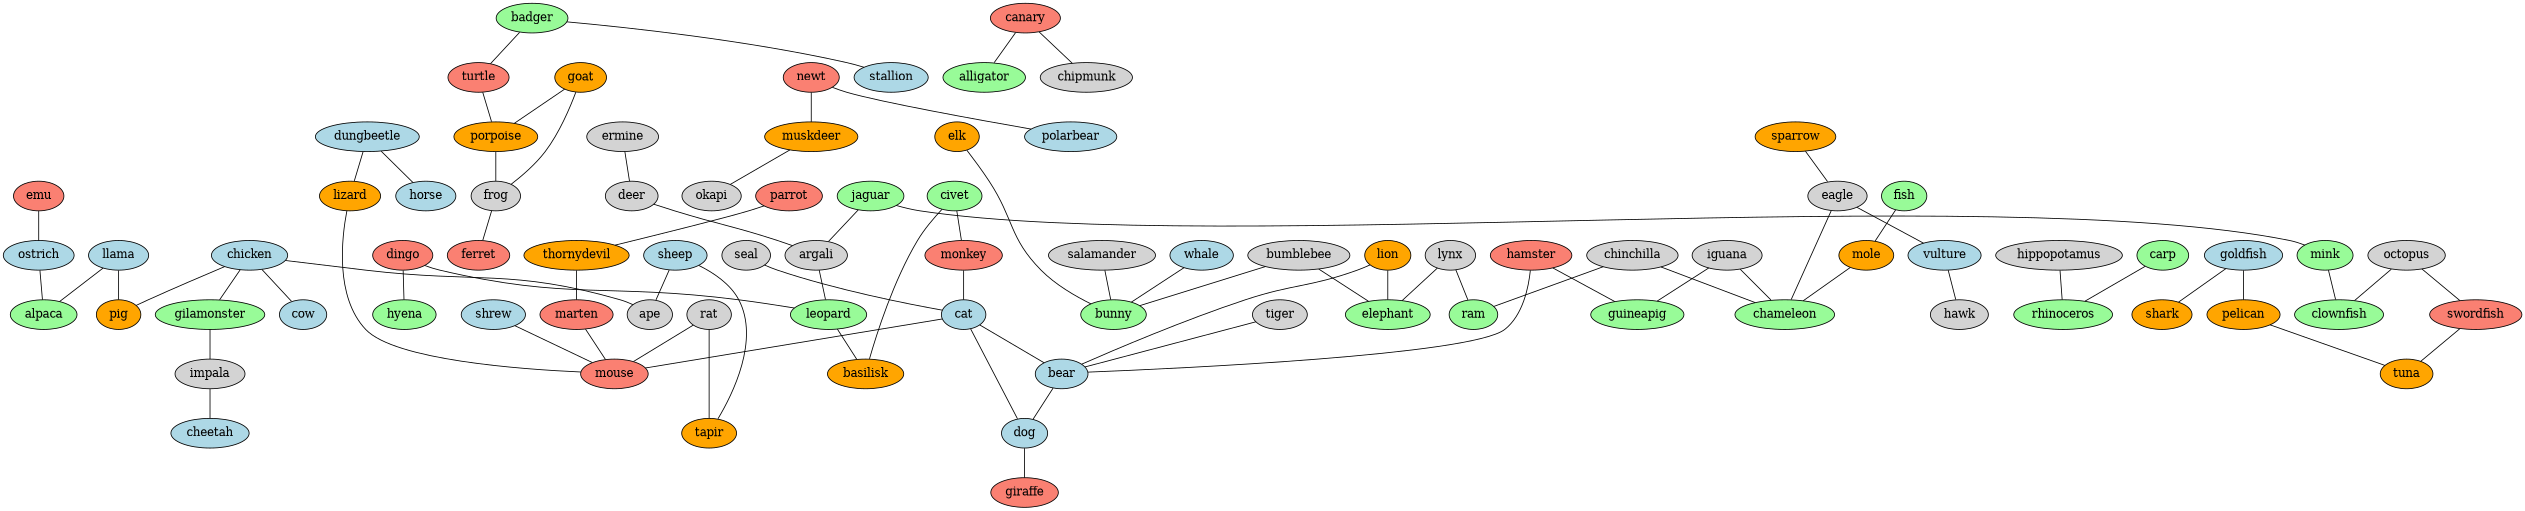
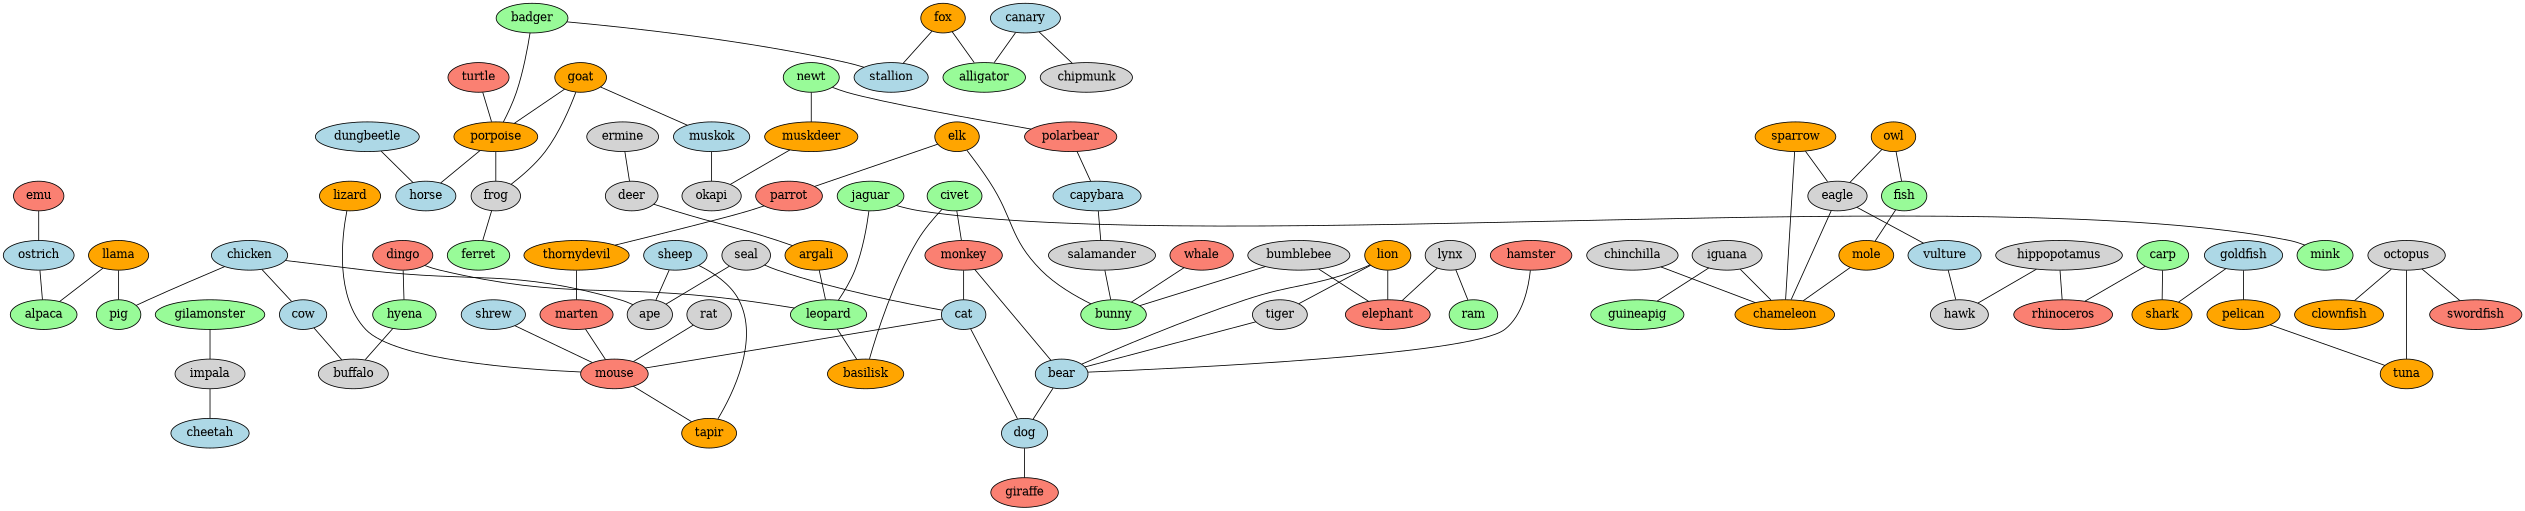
none -> (943, 18)
(1025, 18) -> (1025, 18)
(505, 48) -> (520, 79)
(811, 77) -> (811, 77)
none -> (712, 137)
(1071, 137) -> (1071, 137)
none -> (1893, 137)
none -> (876, 165)
(359, 166) -> none
none -> (460, 167)
none -> (1097, 196)
(843, 226) -> (859, 258)
none -> (1790, 226)
(119, 255) -> (119, 255)
(479, 255) -> (479, 255)
(816, 255) -> (816, 255)
(1202, 255) -> (1202, 255)
(230, 285) -> none
none -> (698, 285)
none -> (1333, 285)
(1584, 285) -> none
none -> (2162, 285)
(2332, 285) -> none
none -> (2007, 286)
(1548, 287) -> none
(119, 315) -> (119, 315)
(1388, 315) -> (1388, 315)
(1785, 315) -> (1785, 315)
(2063, 315) -> (2063, 315)
(2339, 315) -> (2339, 315)
(1012, 344) -> (1013, 315)
(2440, 345) -> (2407, 315)
none -> (353, 374)
(709, 374) -> (662, 404)
